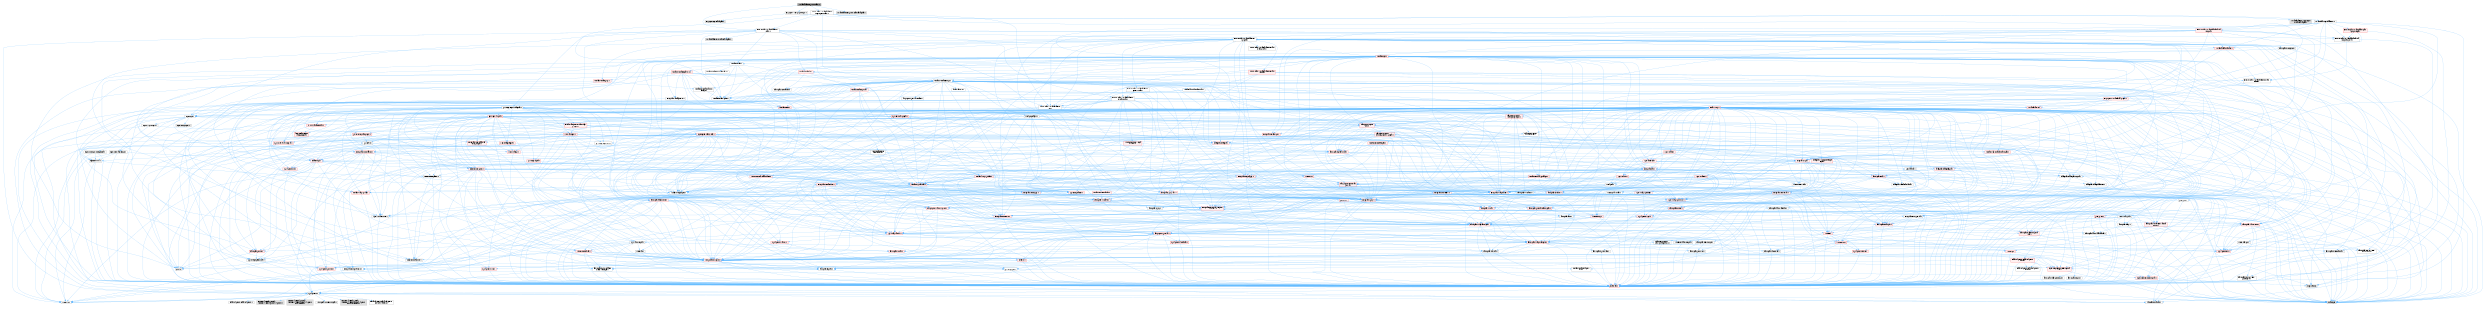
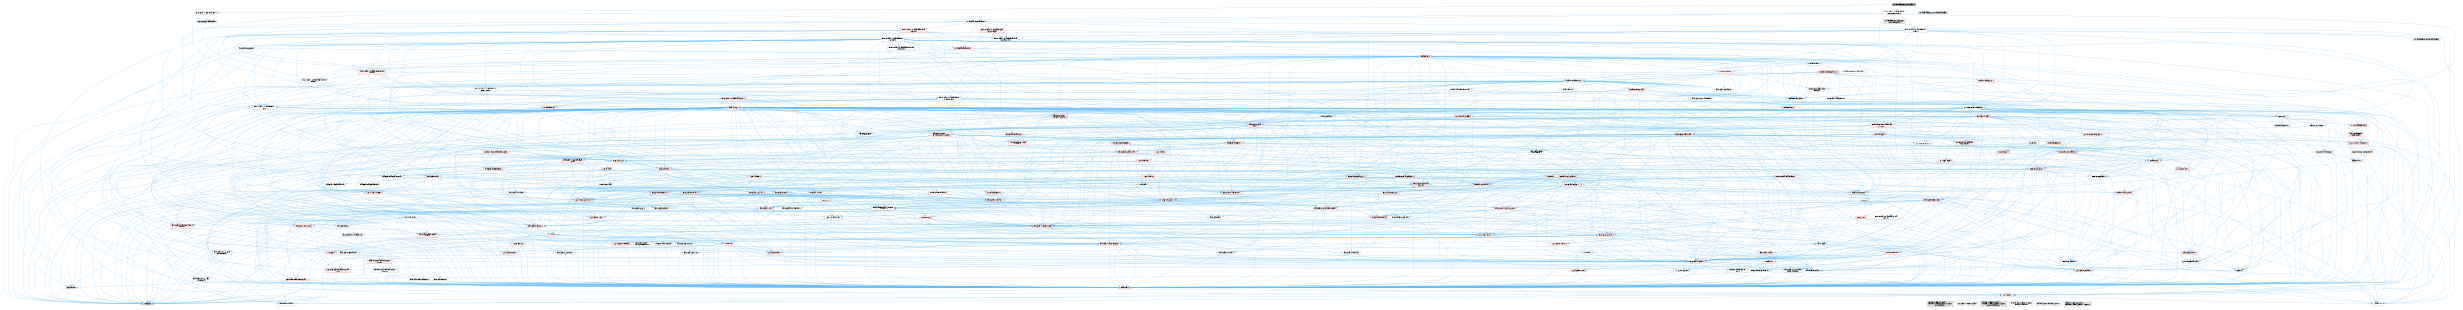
(826, 185) -> (1572, 185)
none -> (1886, 217)
